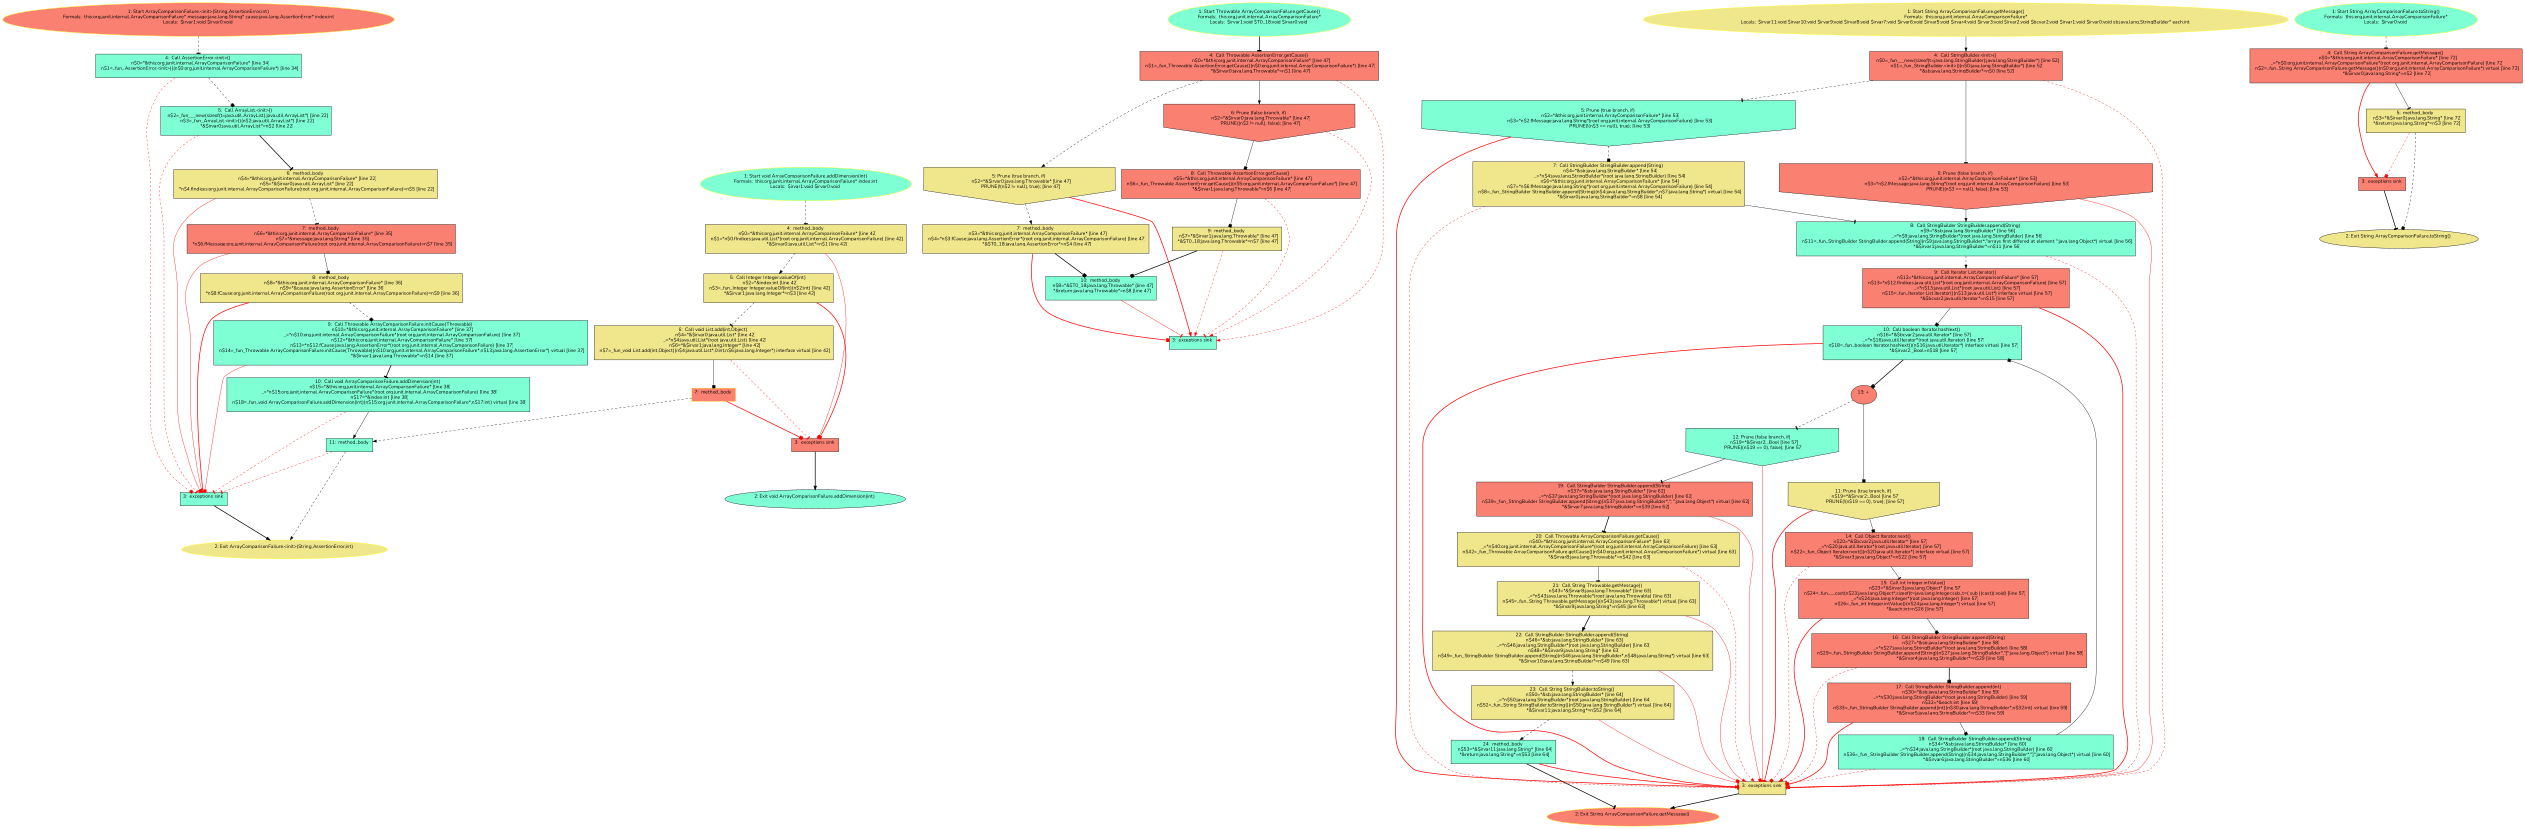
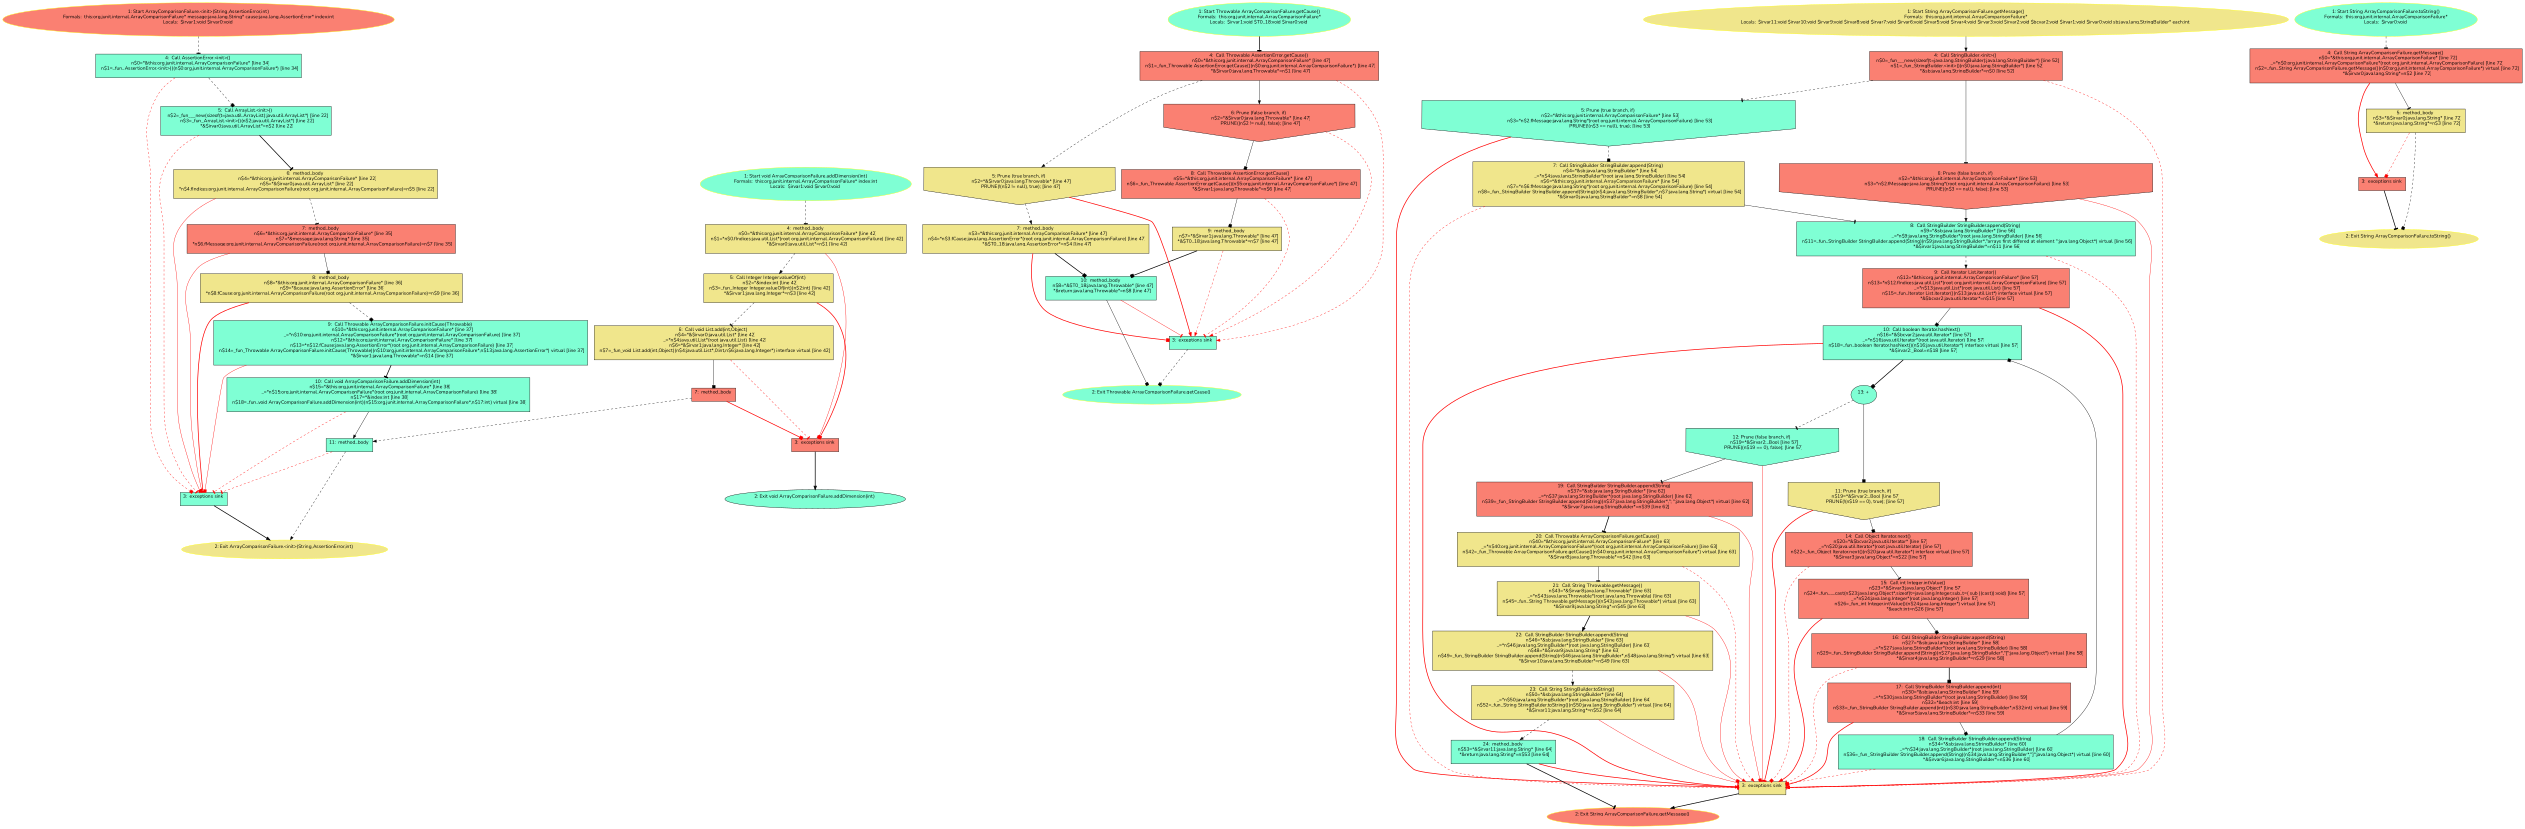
(2399, 239) -> (2399, 239)
(714, 395) -> (714, 395)
none -> (1152, 395)
(1864, 395) -> (1864, 395)
